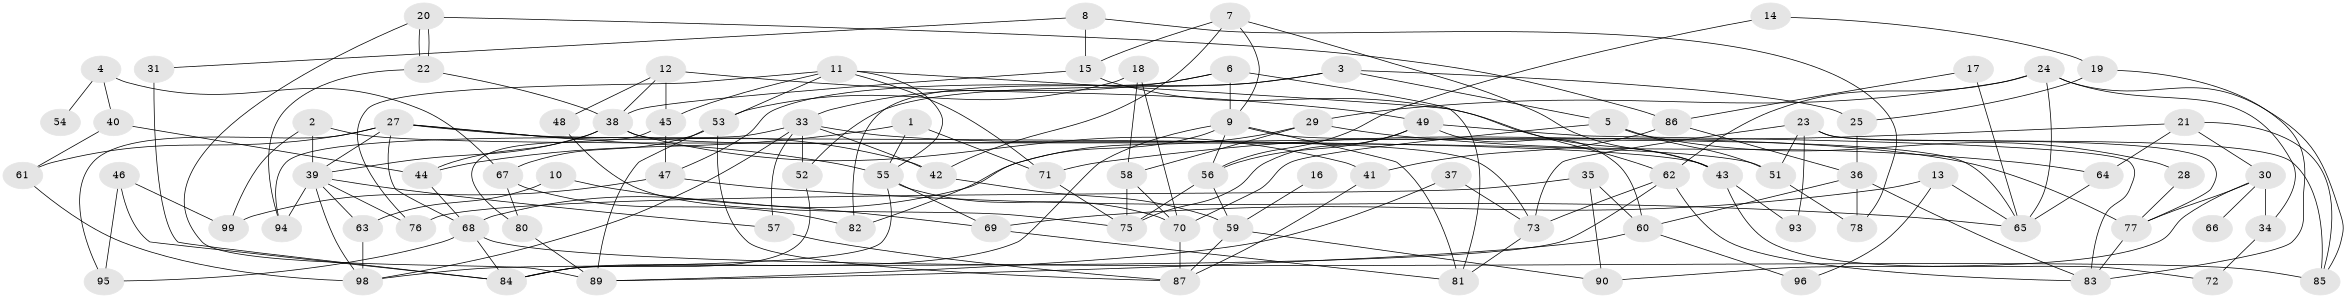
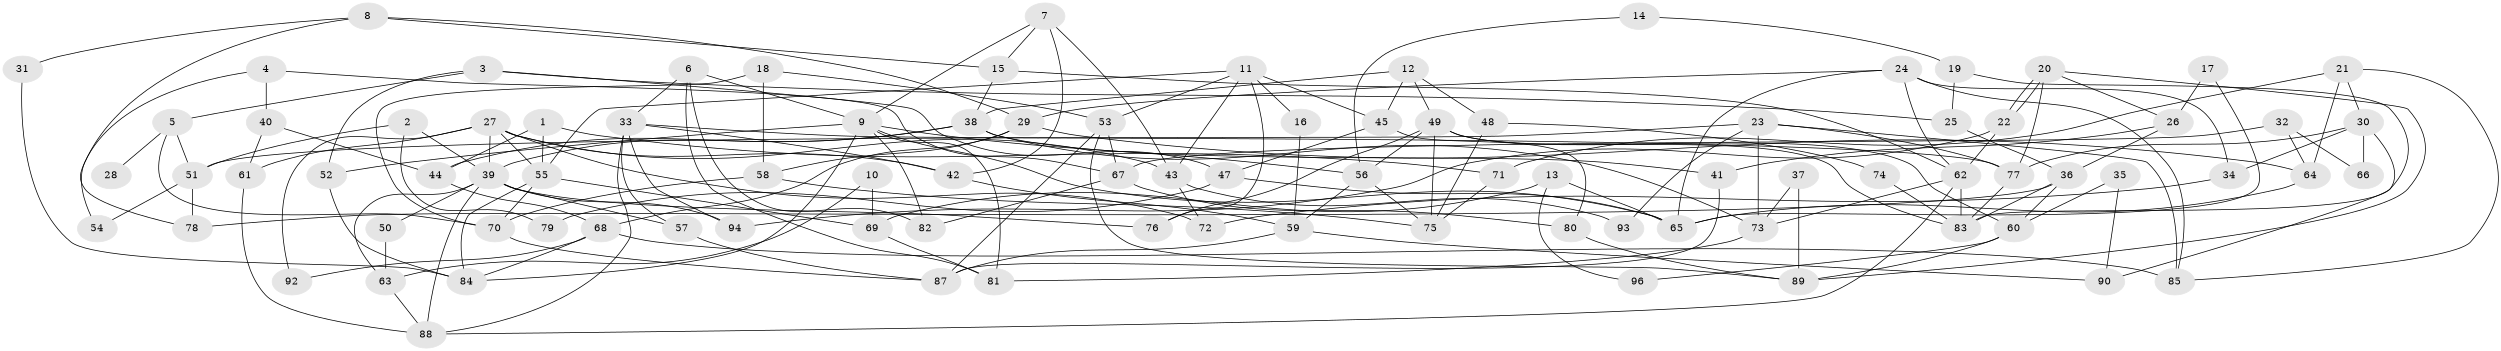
none -> (796, 57)
(529, 92) -> (1982, 150)
(950, 109) -> (1279, 100)
(1672, 122) -> (2173, 122)
none -> (2283, 122)
(802, 149) -> (594, 143)
(119, 176) -> none
none -> (1880, 176)
(392, 183) -> (724, 187)
(1000, 195) -> (1302, 178)
none -> (145, 202)
(2158, 202) -> (2035, 124)
(229, 229) -> (548, 229)
none -> (386, 229)
(104, 282) -> (292, 282)
(363, 282) -> (426, 335)
